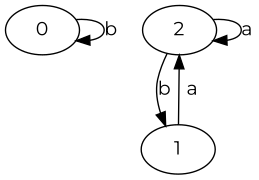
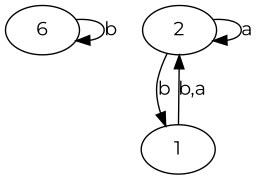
(42, 30) -> (42, 30)
(193, 90) -> (193, 90)
